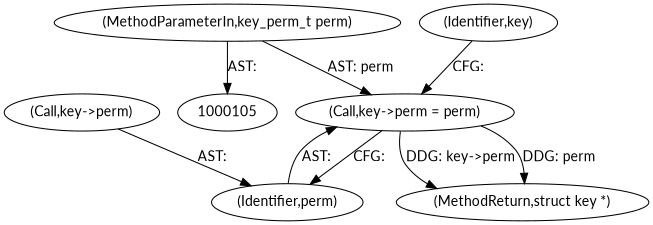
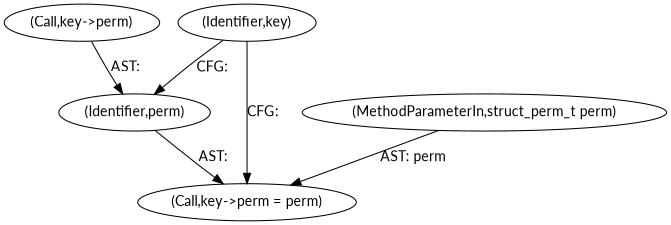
(227, 23) -> (484, 112)
(227, 112) -> none
(350, 154) -> (192, 63)
(523, 202) -> none
